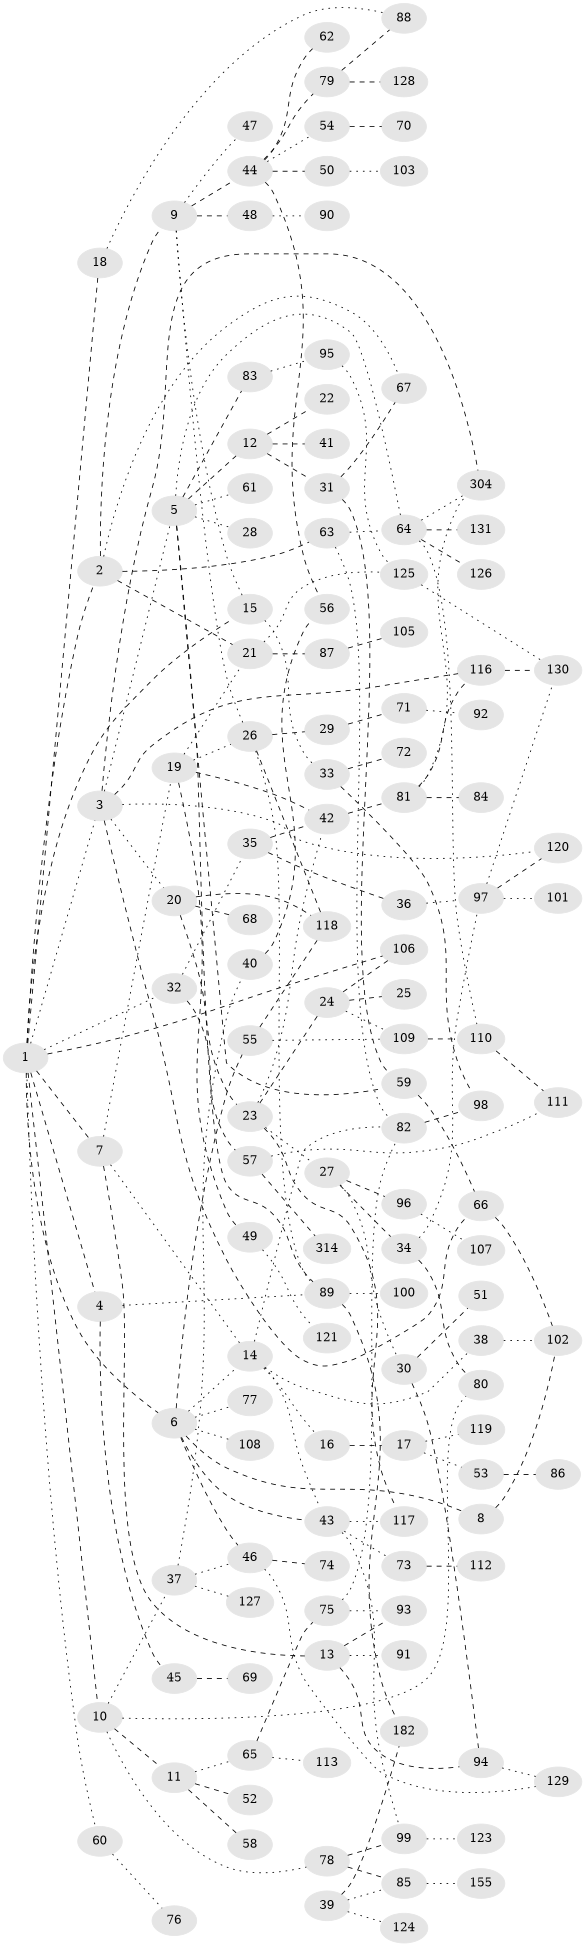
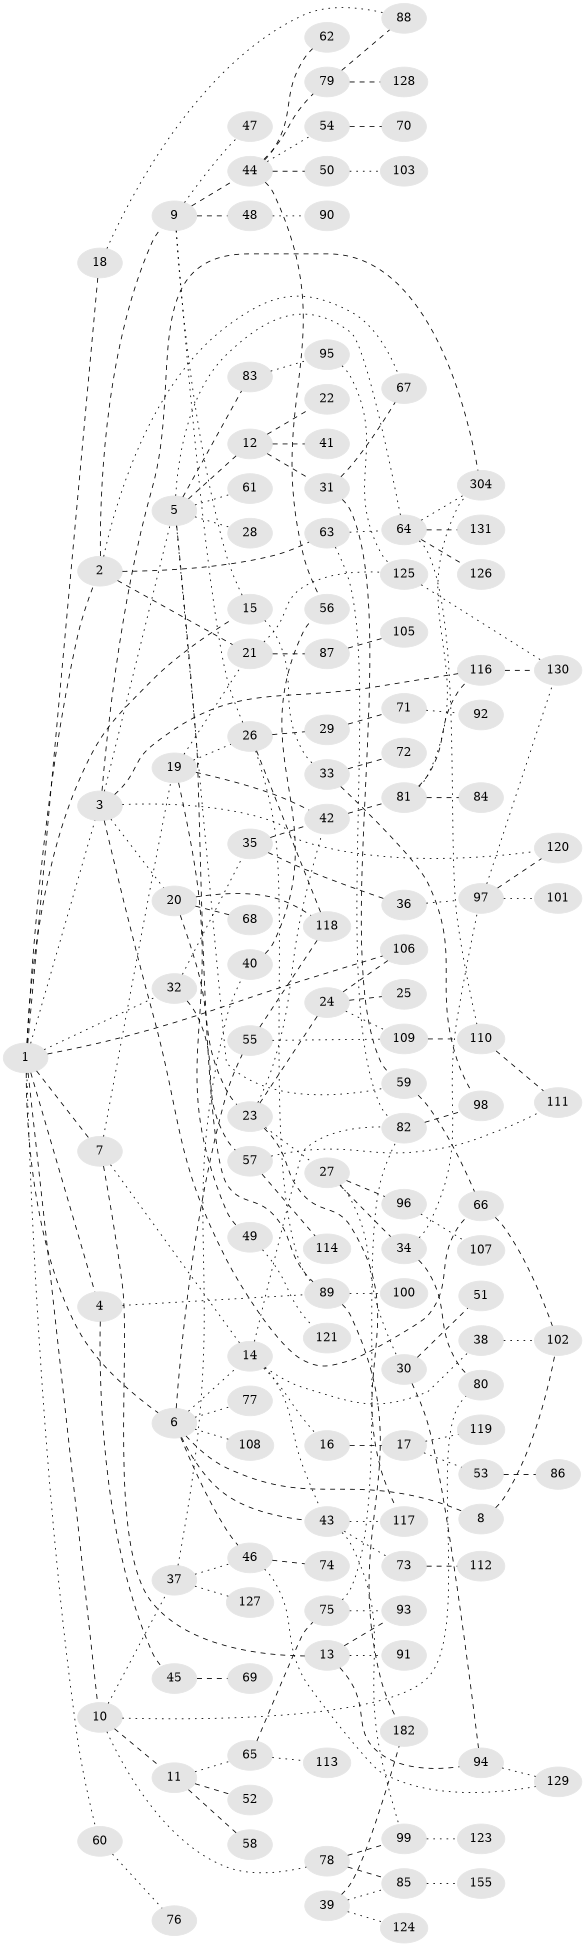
(209, 876) -> (209, 876)
(327, 1249) -> (327, 1249)
